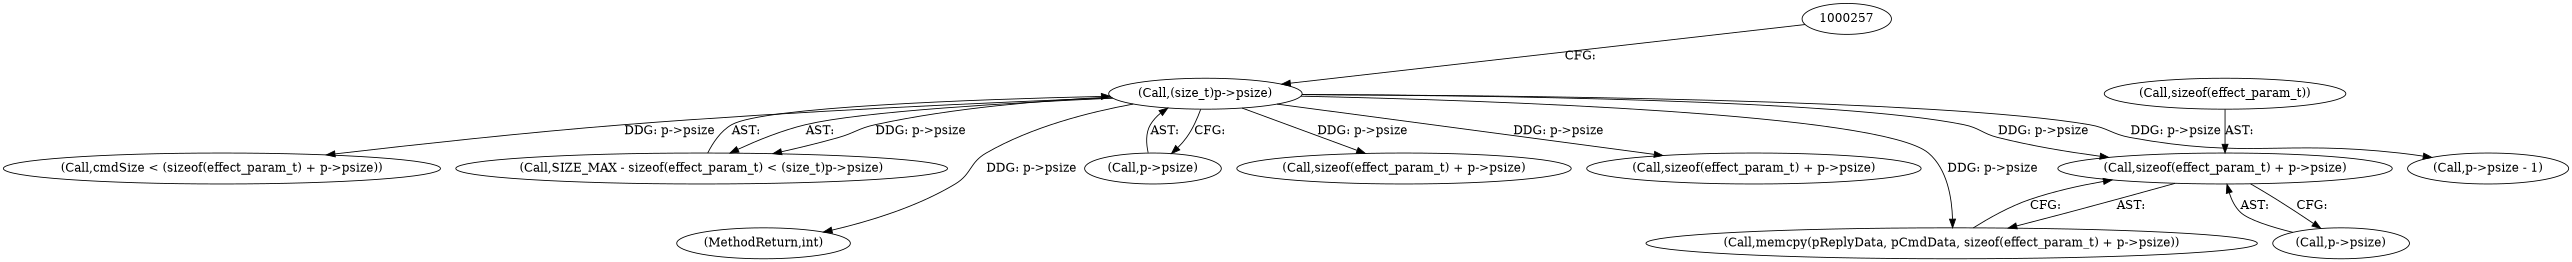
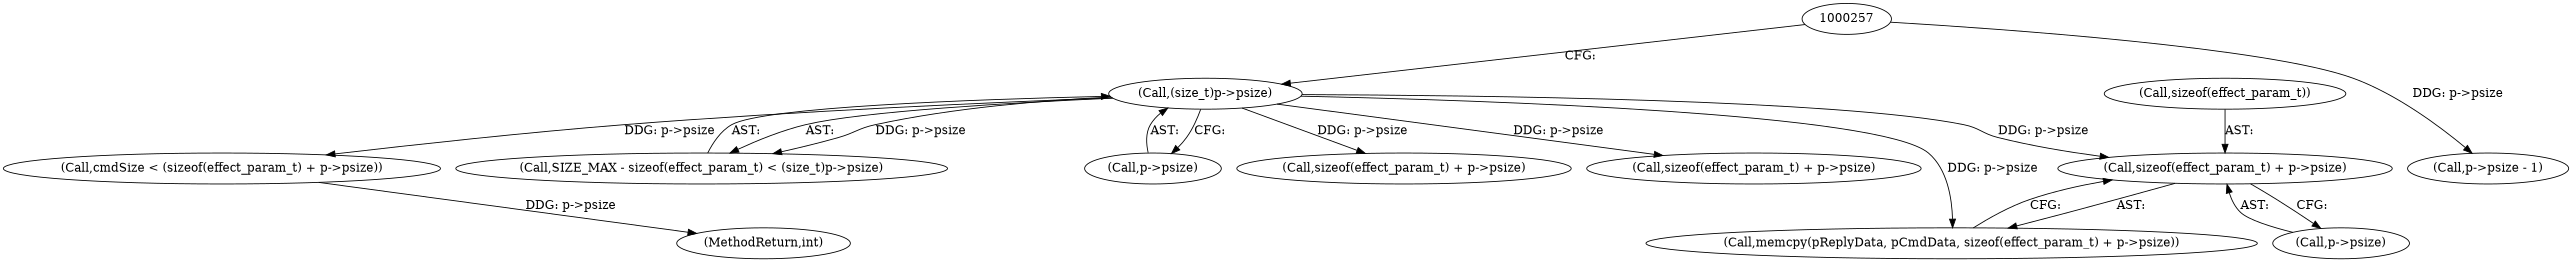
(1865, 106) -> (2189, 48)
(978, 159) -> (503, 207)
